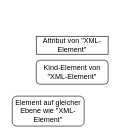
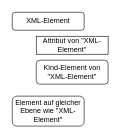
none -> (48, 21)
